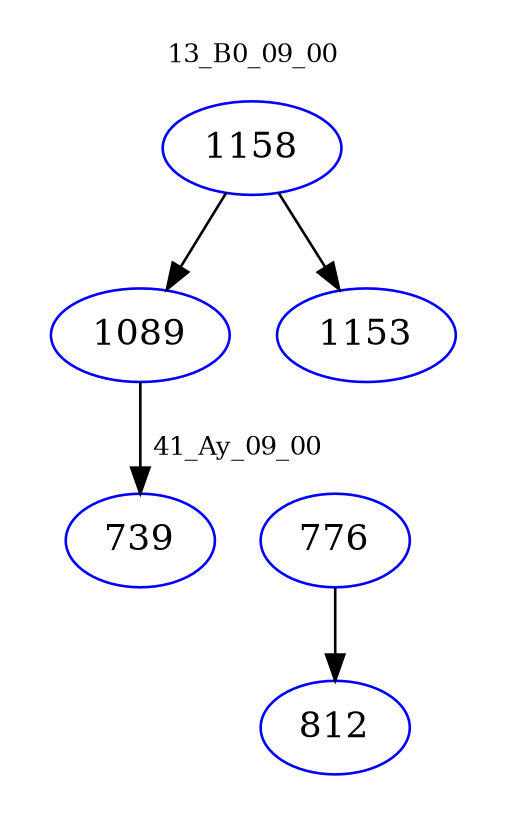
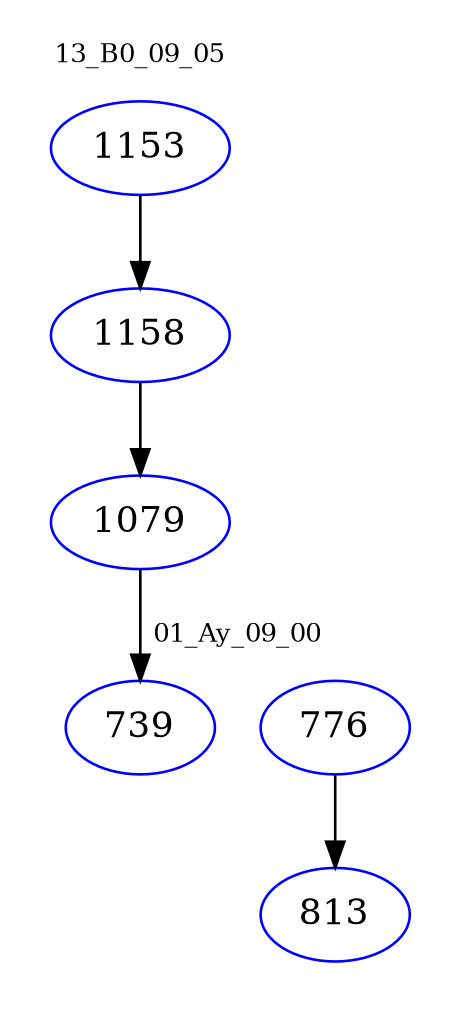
(253, 56) -> (140, 56)
(302, 230) -> (140, 229)
(140, 335) -> (140, 522)
(238, 448) -> (238, 635)
(335, 728) -> (335, 915)
